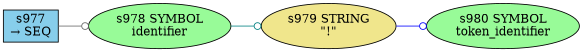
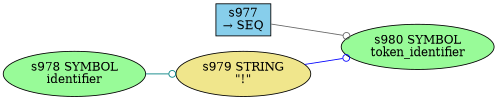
(70, 26) -> (307, 30)
